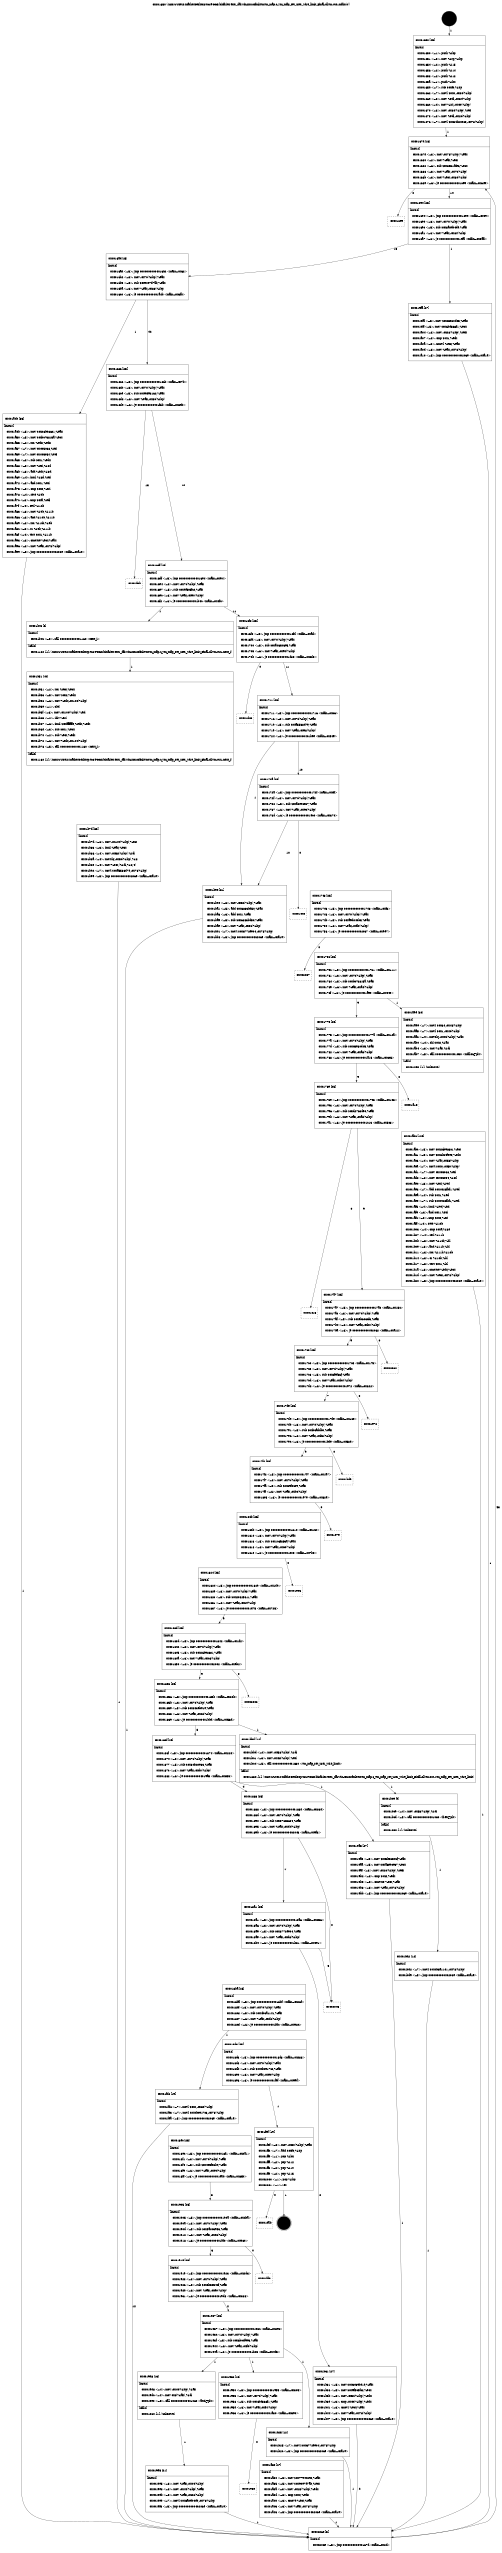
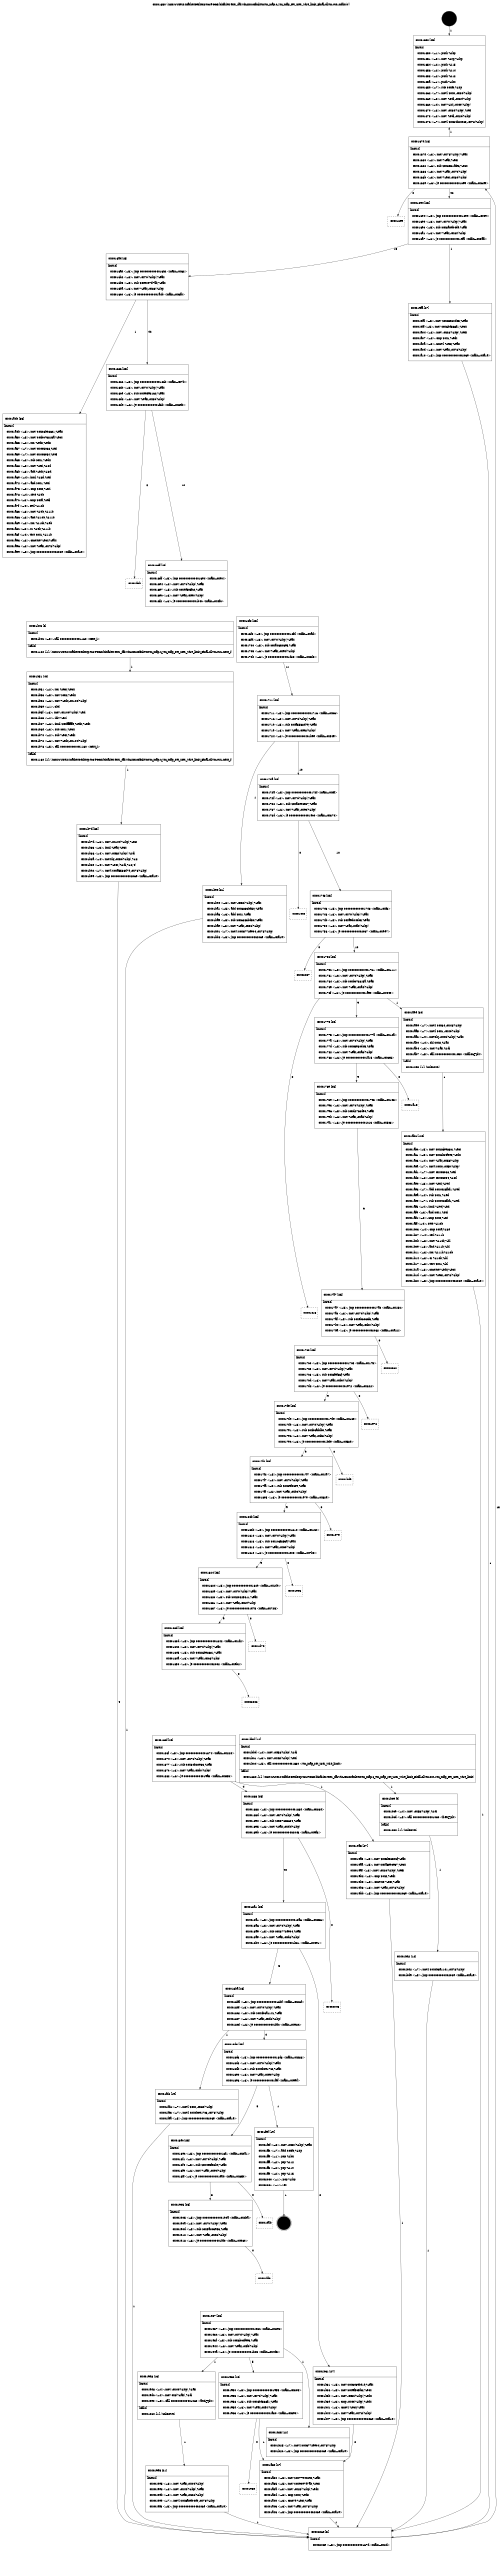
(446, 131) -> (449, 133)
(451, 194) -> (451, 194)
(147, 486) -> (147, 486)
(231, 611) -> none
(156, 614) -> none
(245, 719) -> none
none -> (124, 794)
(273, 852) -> (324, 855)
none -> (354, 944)
none -> (443, 1101)
(331, 1217) -> (285, 1150)
(350, 1340) -> none
(328, 1396) -> (328, 1396)
none -> (285, 1507)
(498, 1508) -> (498, 1508)
none -> (260, 1563)
none -> (257, 1647)
(21, 1676) -> none
(119, 1702) -> (119, 1702)
(197, 1702) -> none
(285, 1870) -> (285, 1870)
(326, 1974) -> (274, 1965)
none -> (264, 2034)
none -> (247, 2111)
(270, 2203) -> (252, 2198)
(210, 2279) -> none
(134, 2307) -> (134, 2307)
(252, 2362) -> (252, 2362)
none -> (259, 2439)
(358, 2475) -> (352, 2444)
(351, 2490) -> none
